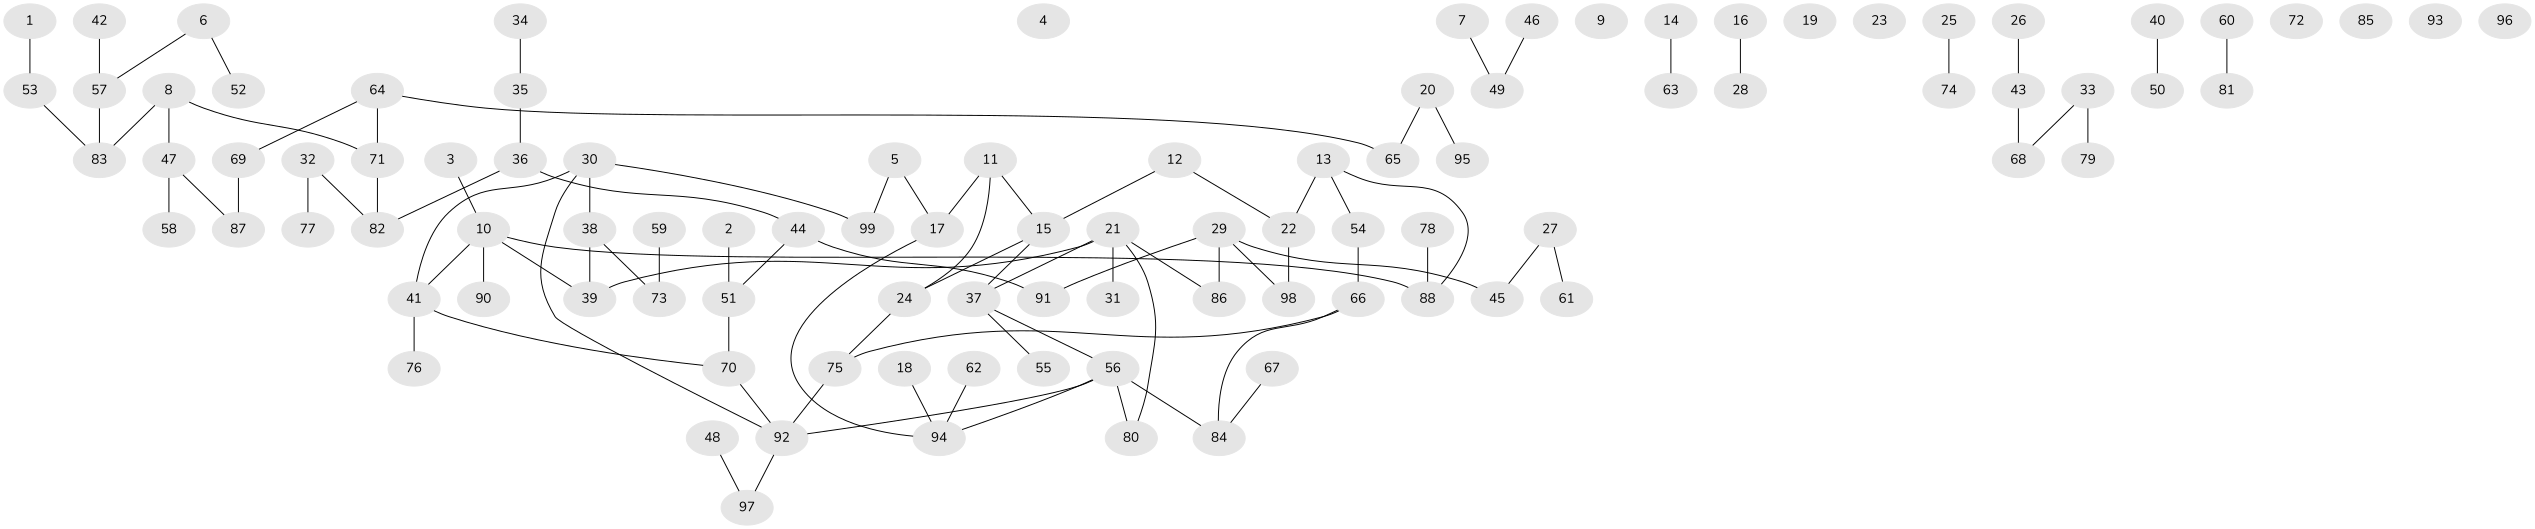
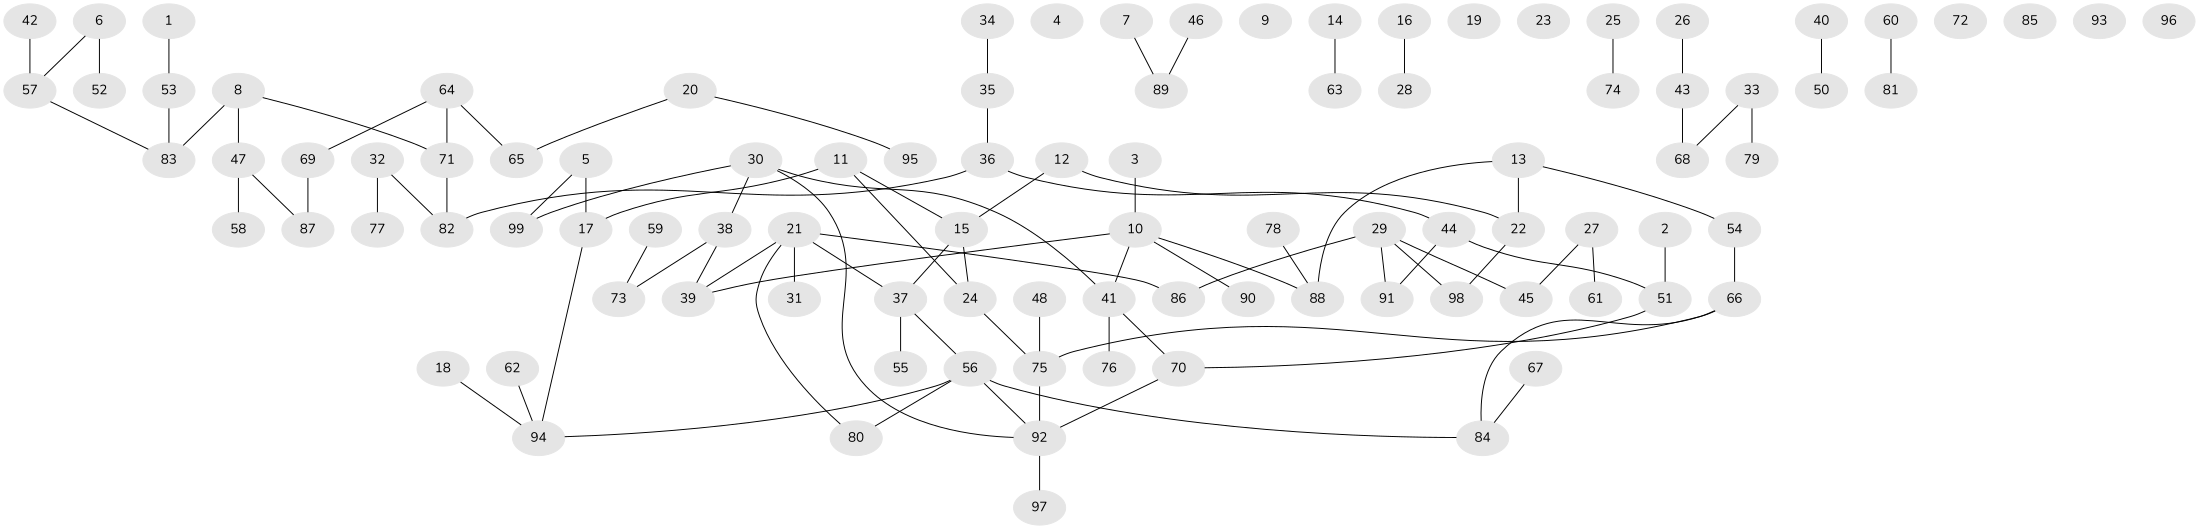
(1497, 91) -> (1161, 91)
(730, 473) -> (1040, 334)
